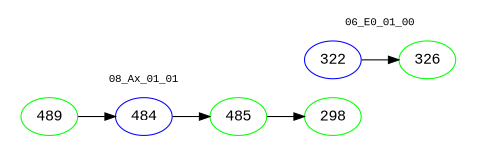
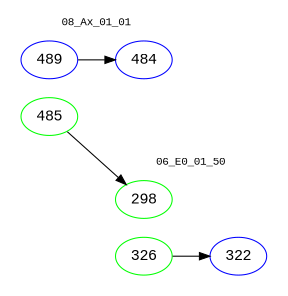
(380, 23) -> (191, 162)
(375, 60) -> (186, 256)
(49, 117) -> (49, 60)
(186, 117) -> none
